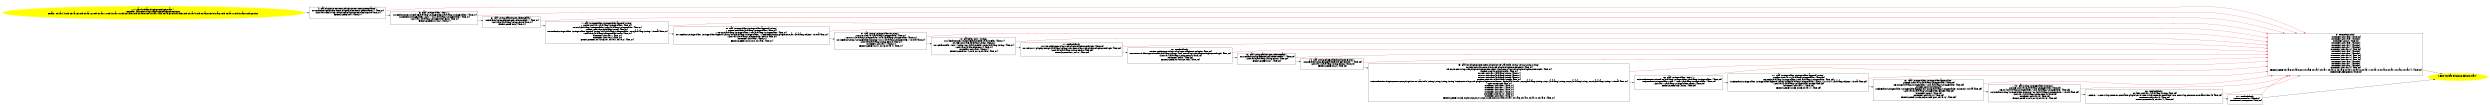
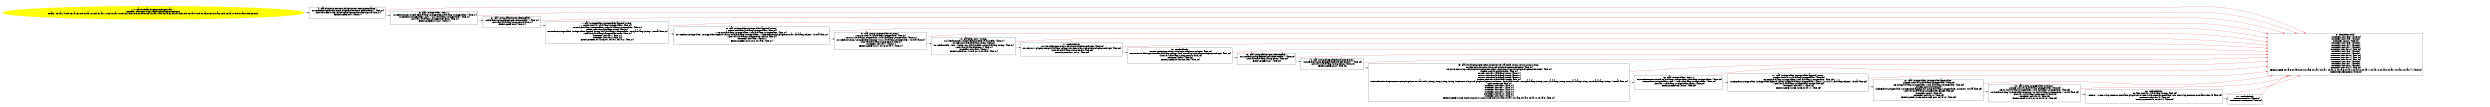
(2458, 77) -> none
